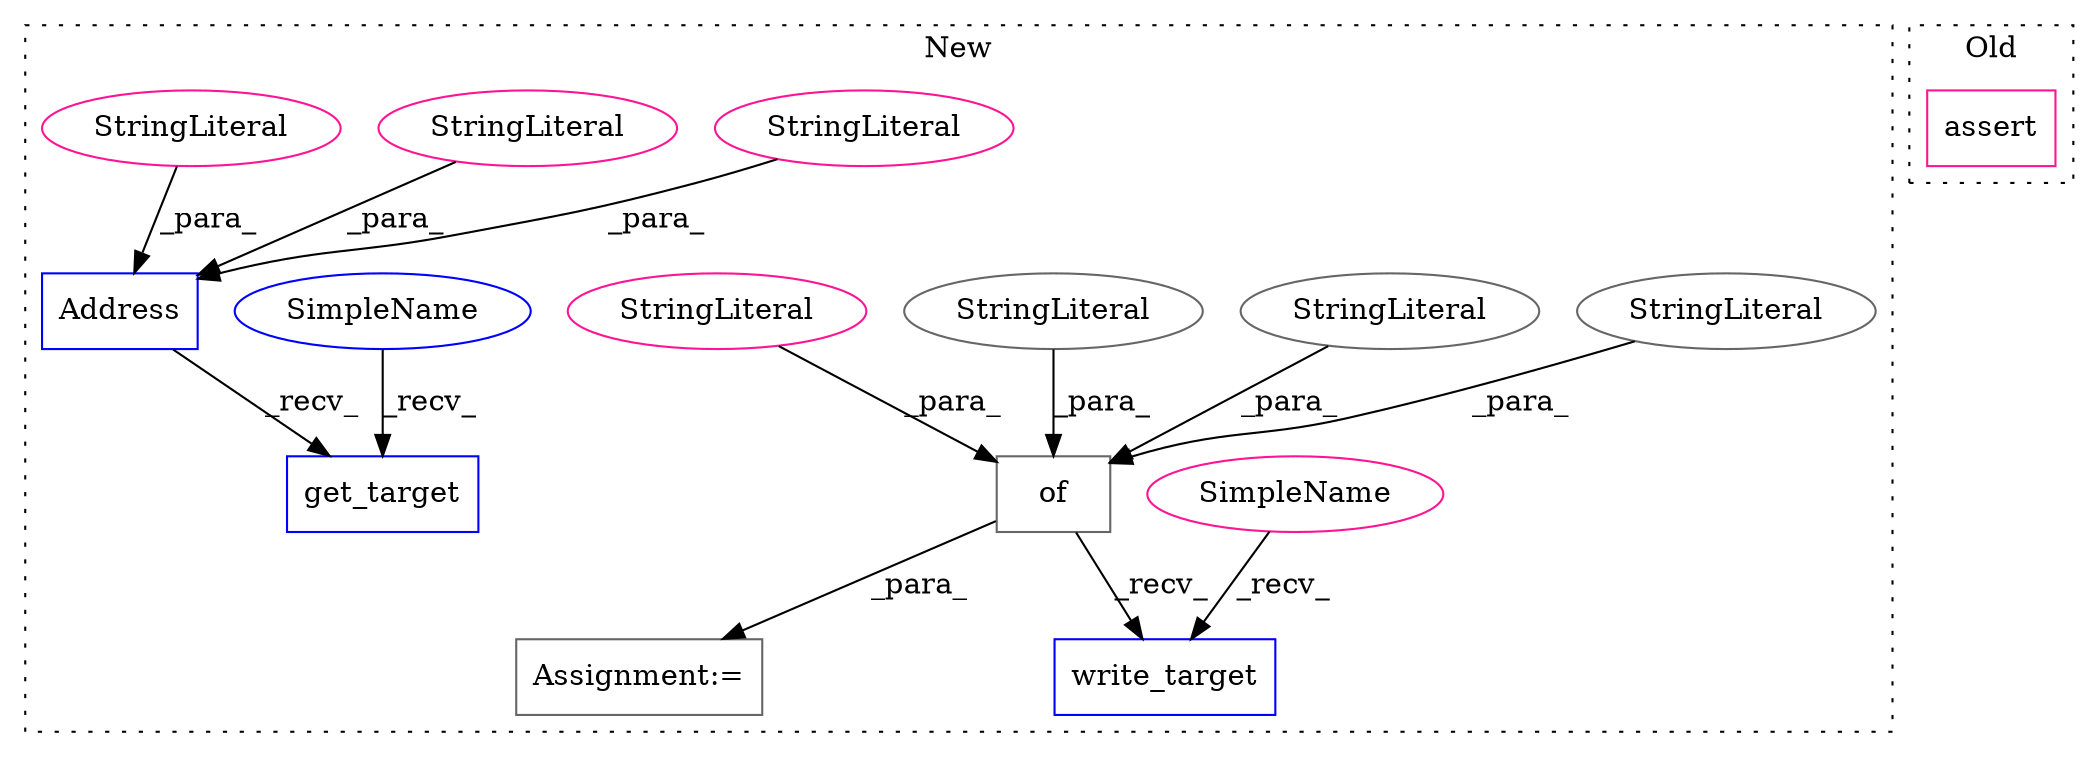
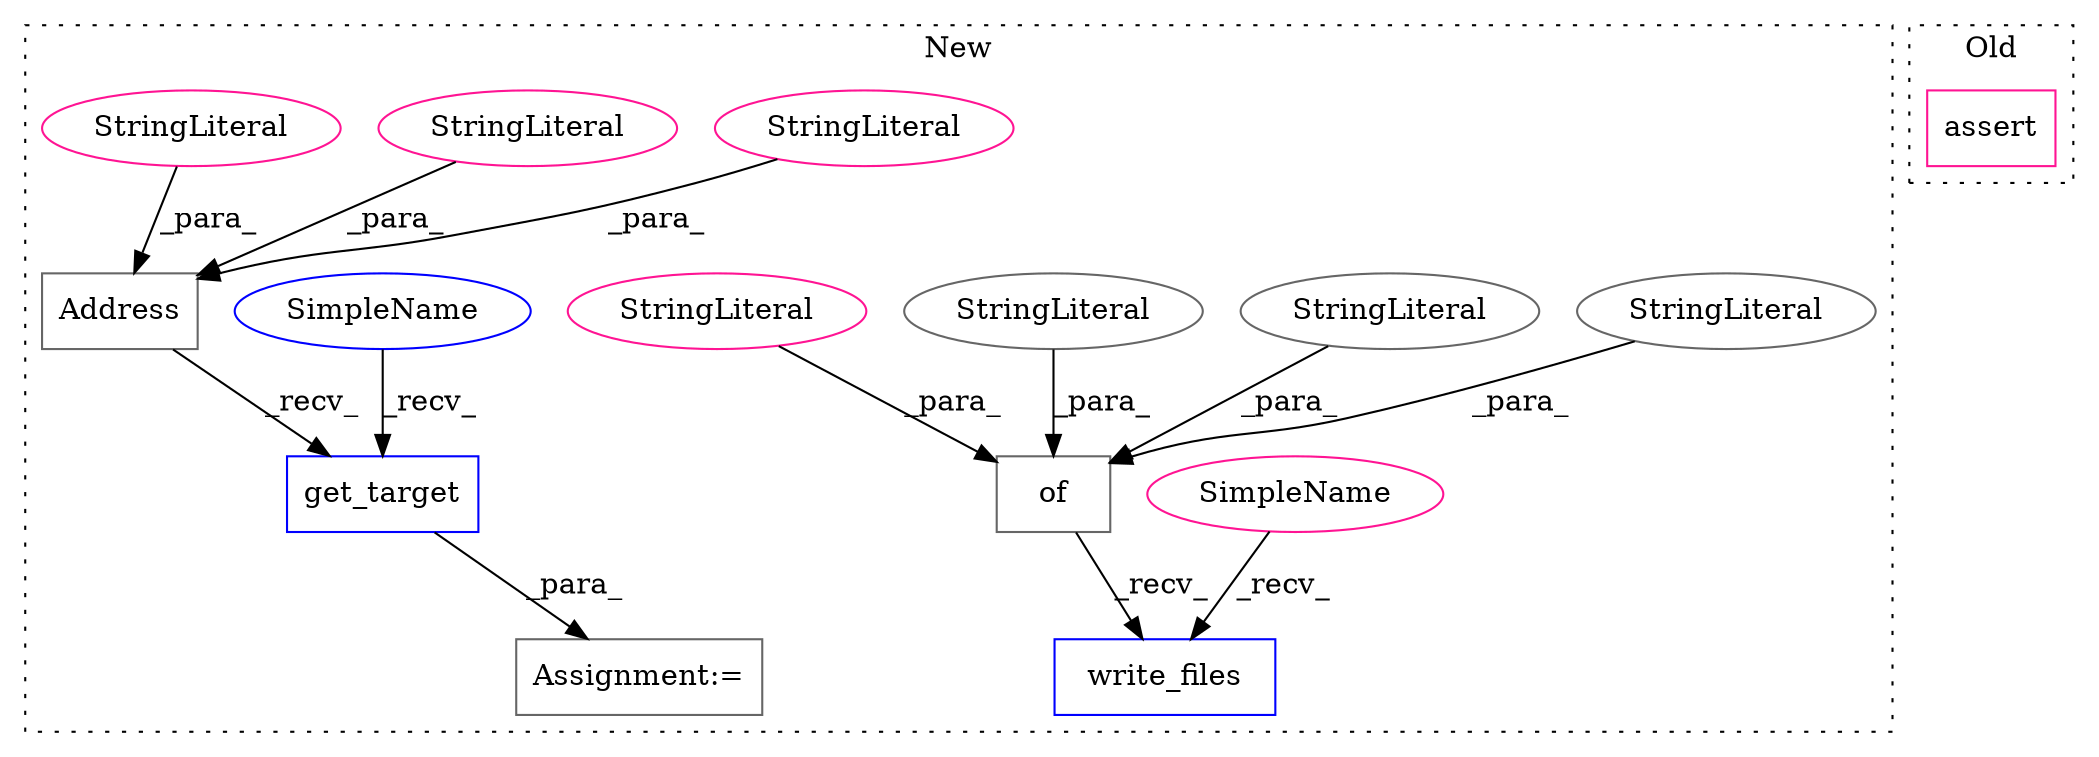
(120, 311) -> (120, 311)
(869, 576) -> (502, 580)
(1165, 677) -> (1165, 677)
